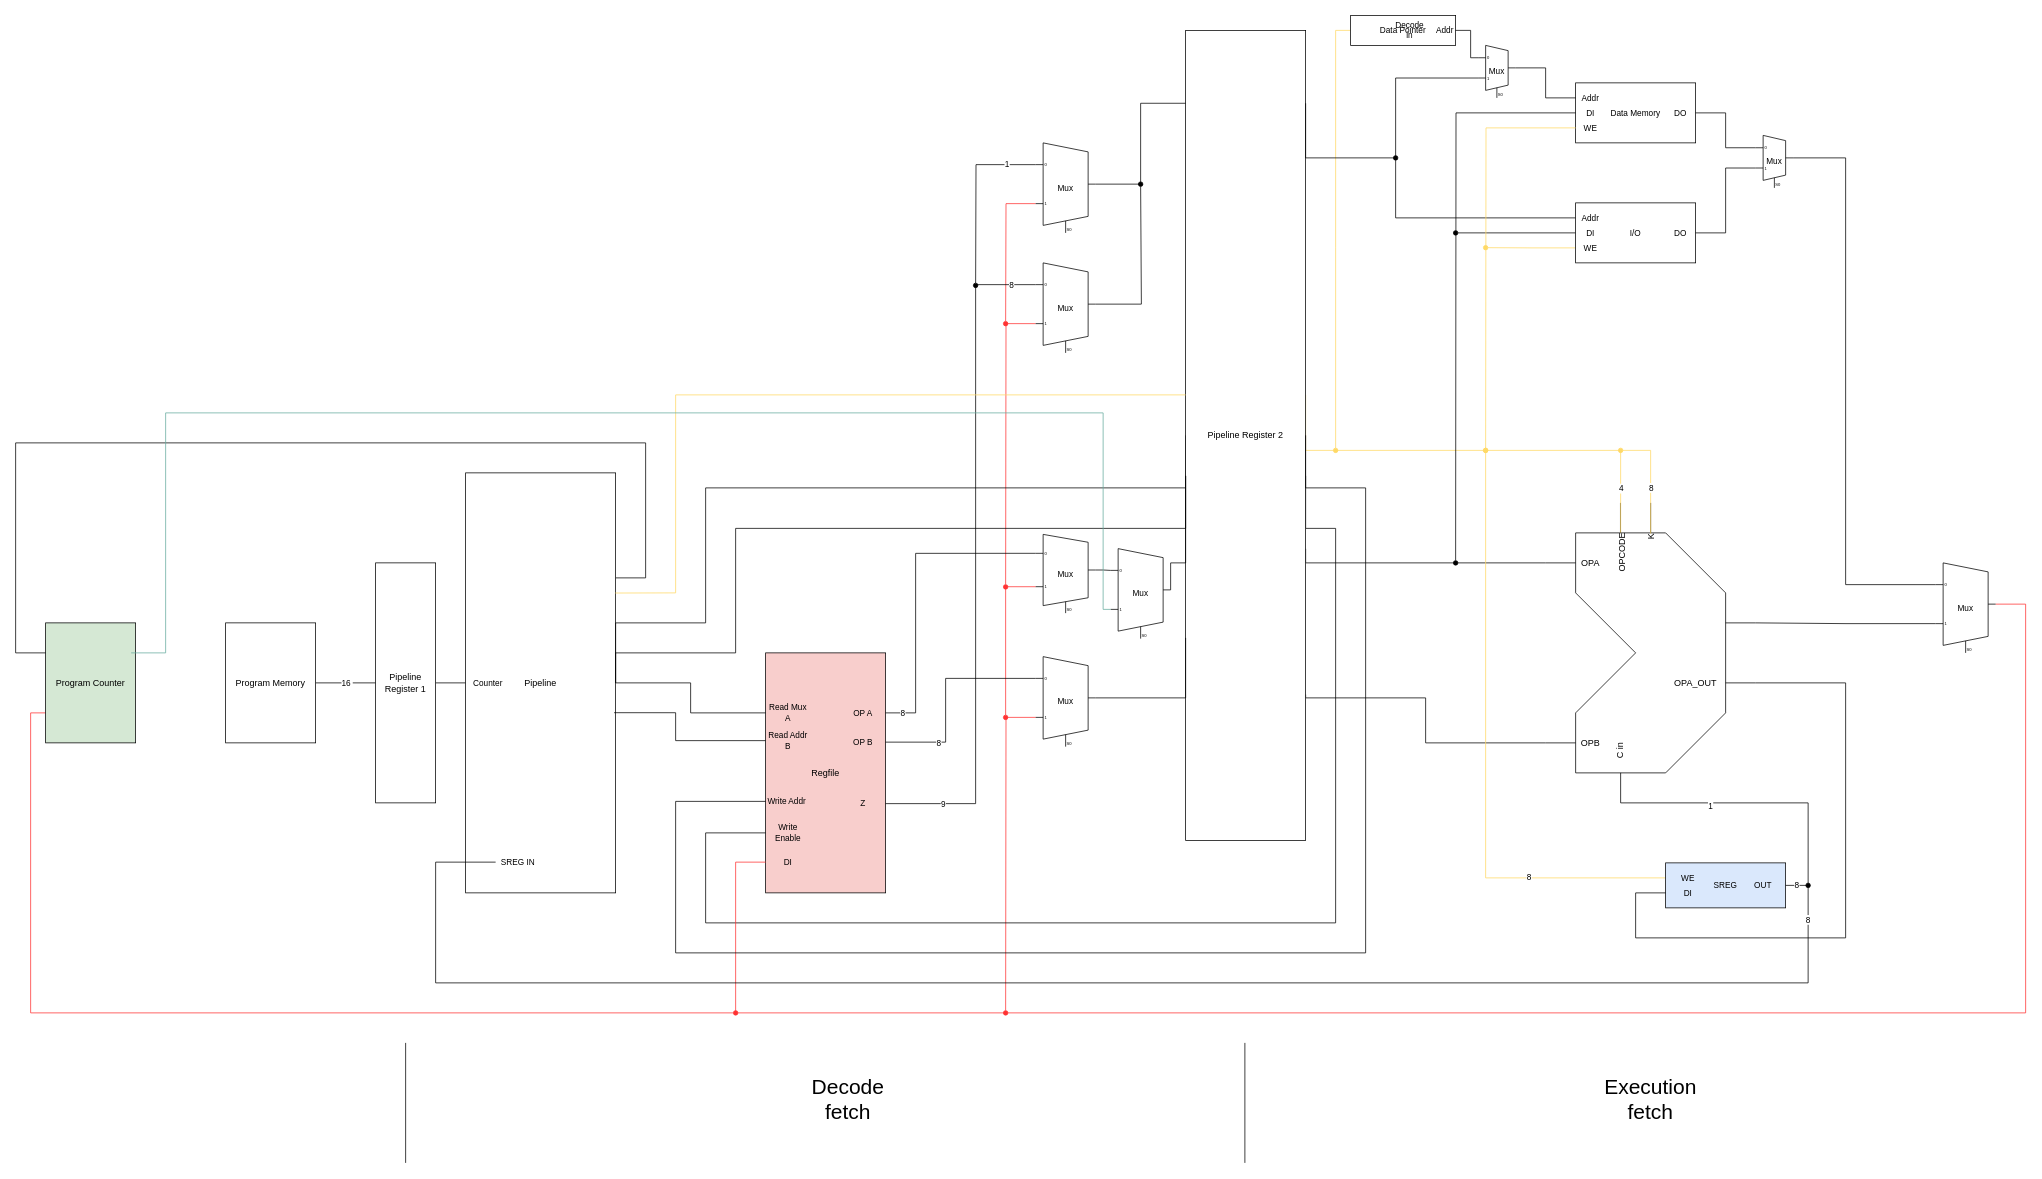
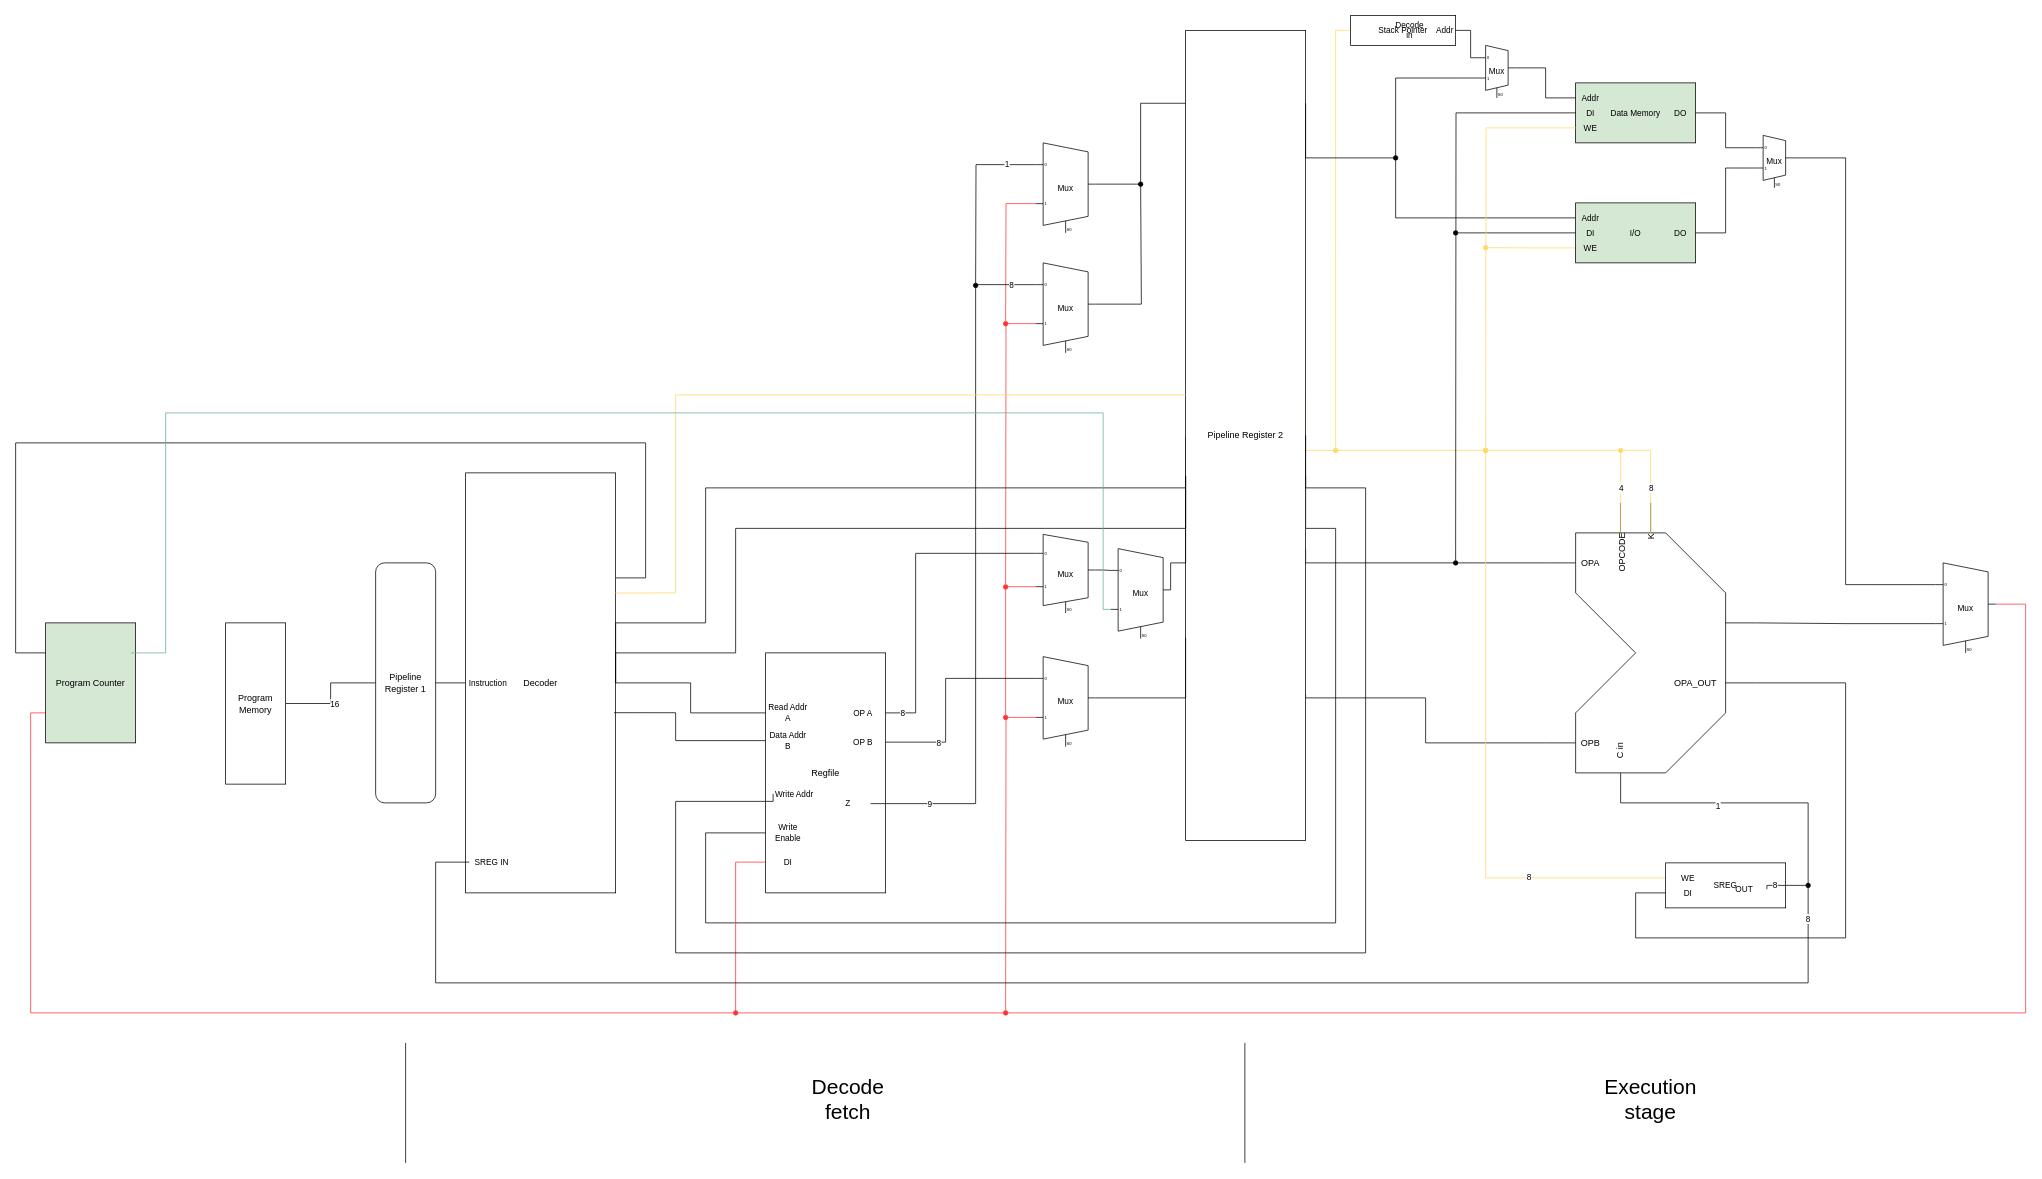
(1403, 30) -> (1403, 30)
(1635, 113) -> (1635, 113)
(1635, 233) -> (1635, 233)
(270, 683) -> (255, 704)
(405, 683) -> (405, 683)
(488, 683) -> (488, 683)
(540, 683) -> (540, 683)
(788, 713) -> (788, 713)
(788, 741) -> (788, 741)
(825, 773) -> (825, 773)
(788, 801) -> (795, 794)
(863, 804) -> (848, 804)
(518, 862) -> (492, 862)
(1725, 885) -> (1725, 885)
(1763, 885) -> (1744, 889)
(1650, 1099) -> (1650, 1099)
